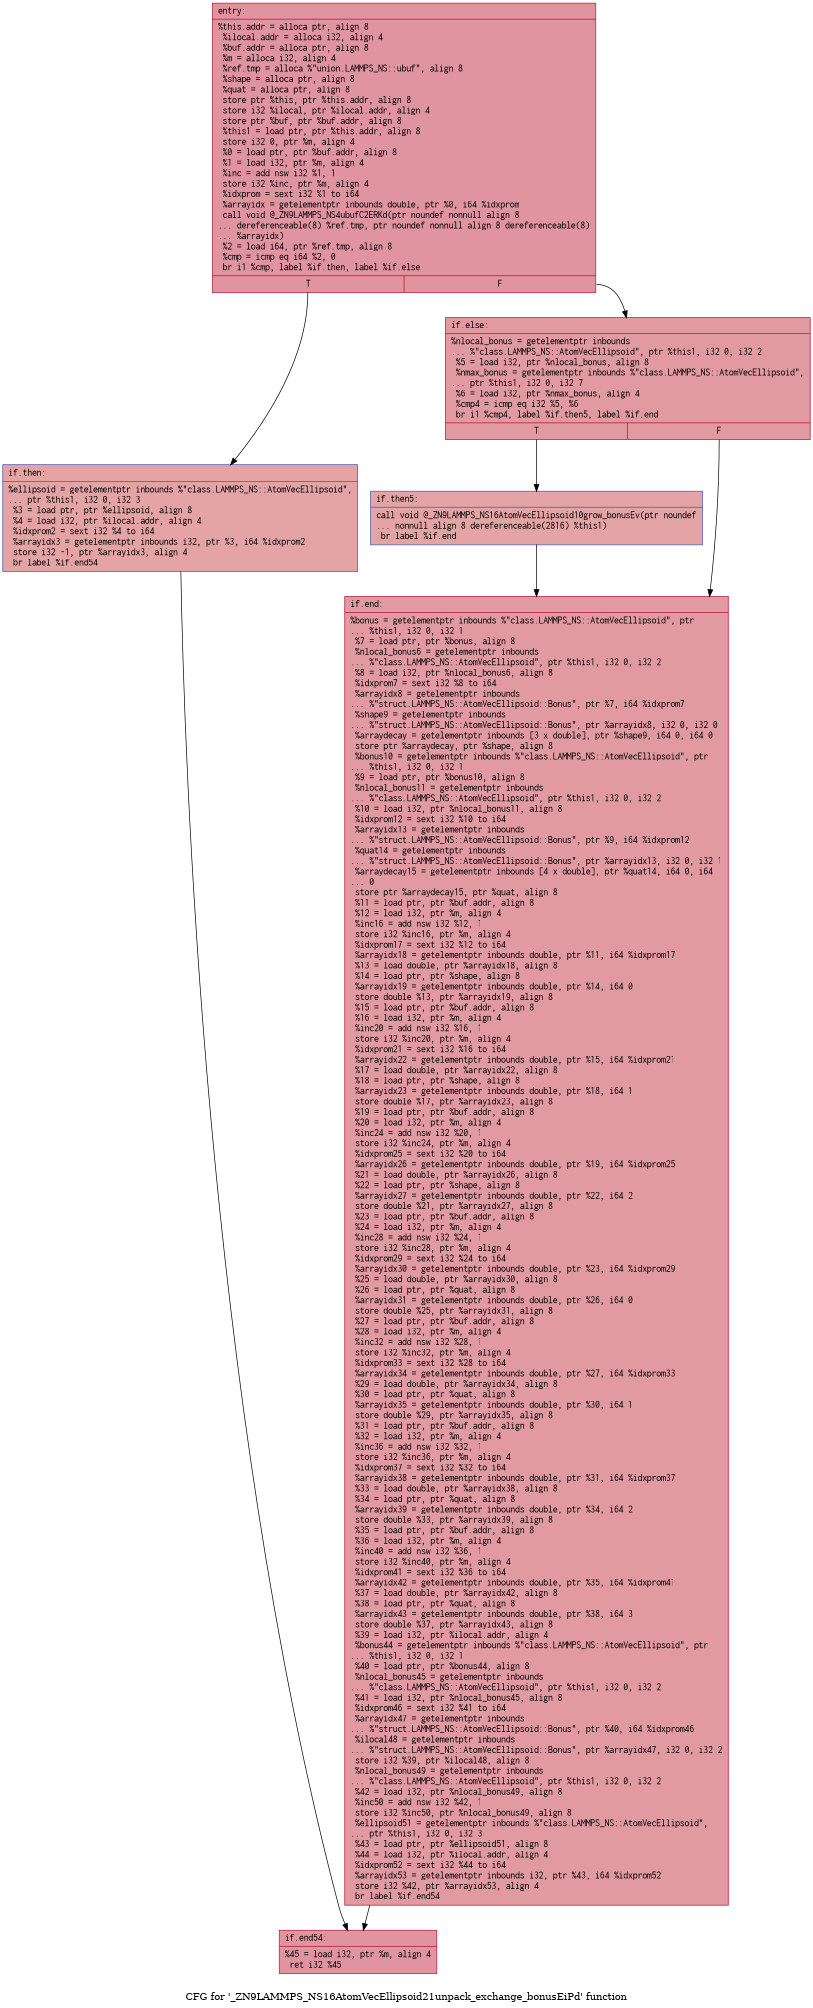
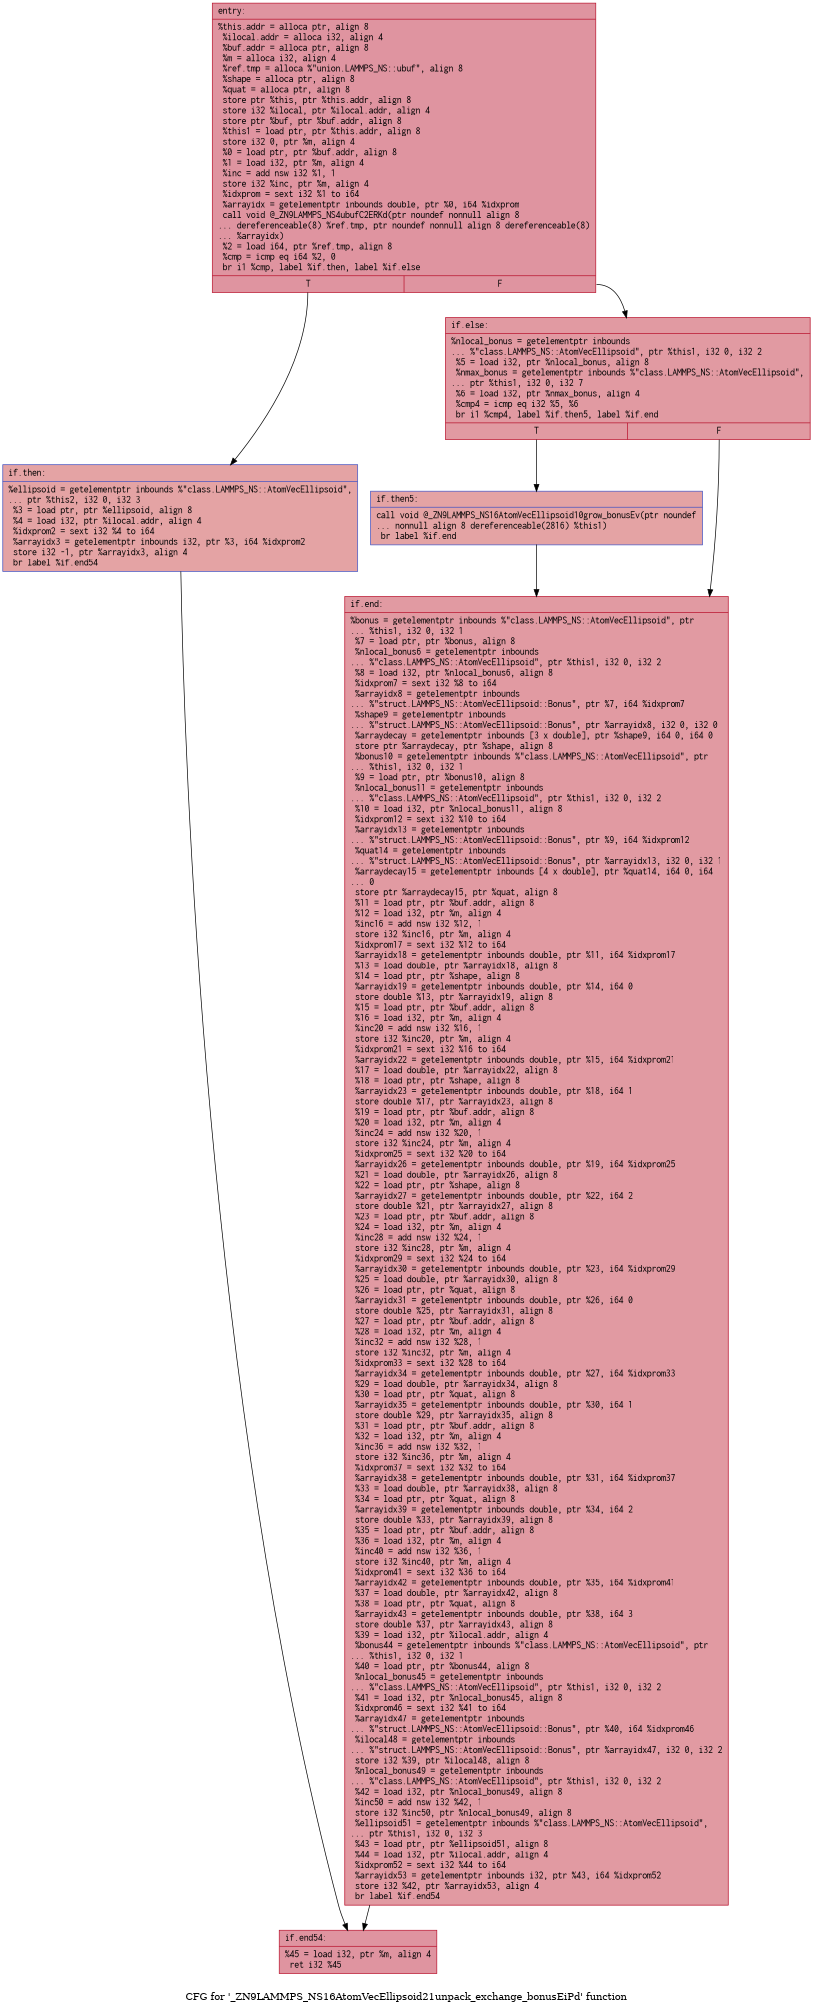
(75, 500) -> (75, 500)
